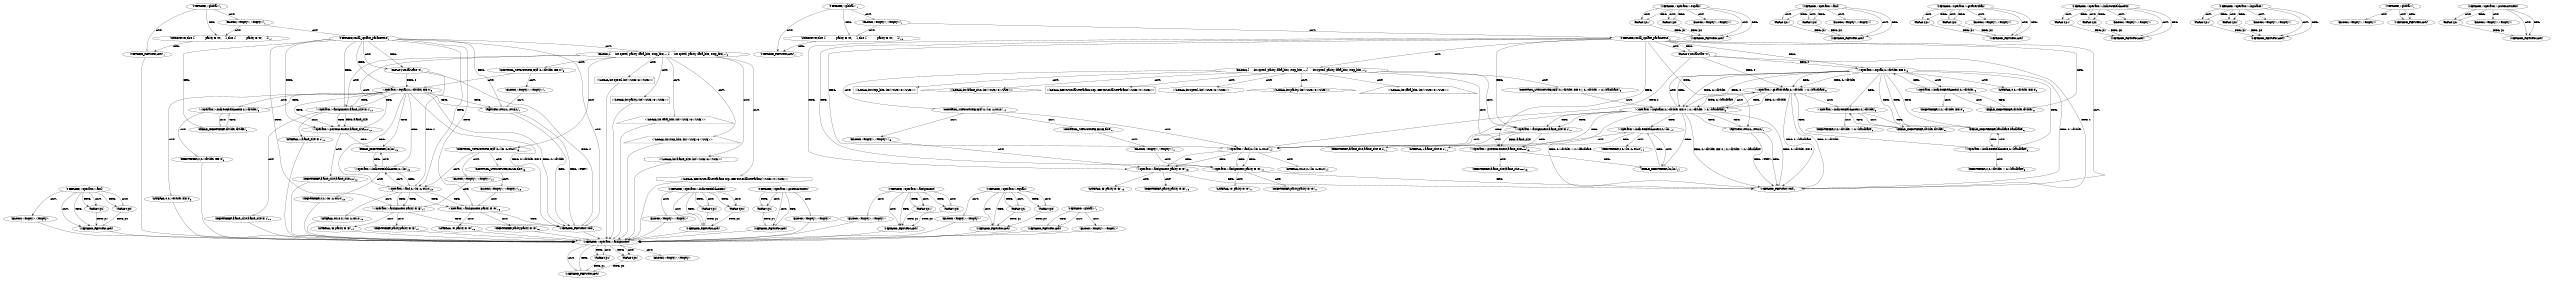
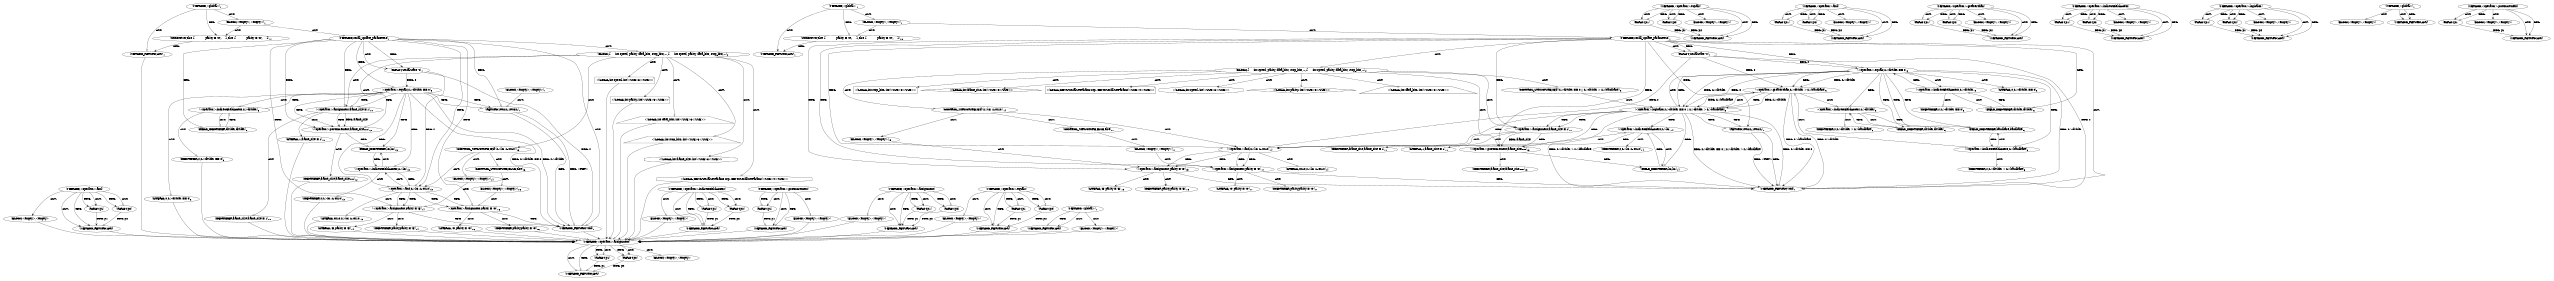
(532, 70) -> none
(1802, 120) -> (1802, 120)
